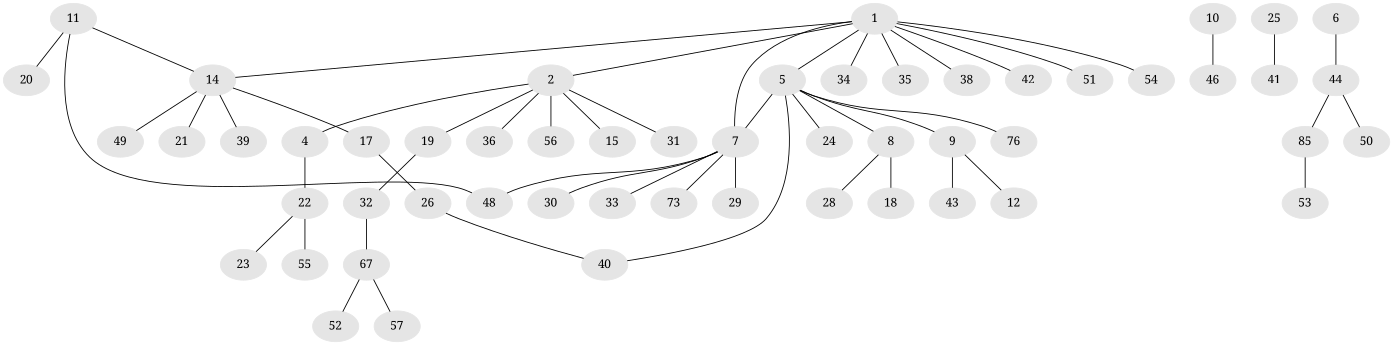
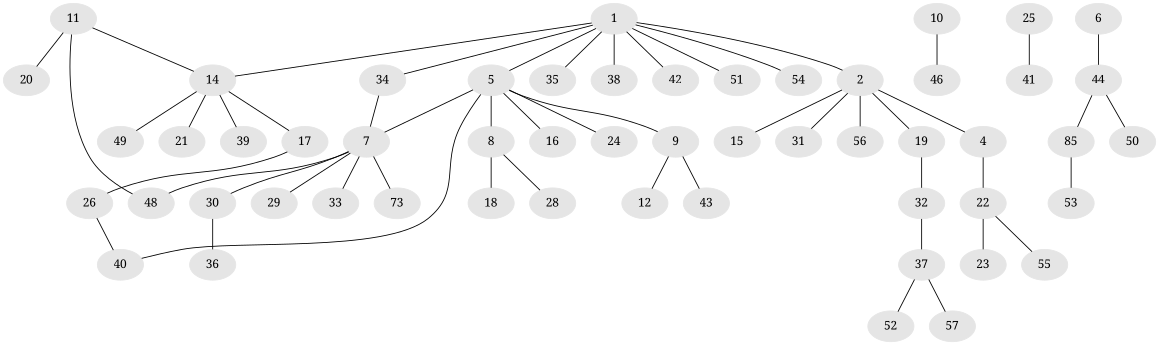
(769, 50) -> (375, 111)
(520, 111) -> (213, 234)
(1014, 142) -> (553, 142)
(366, 265) -> (922, 265)
